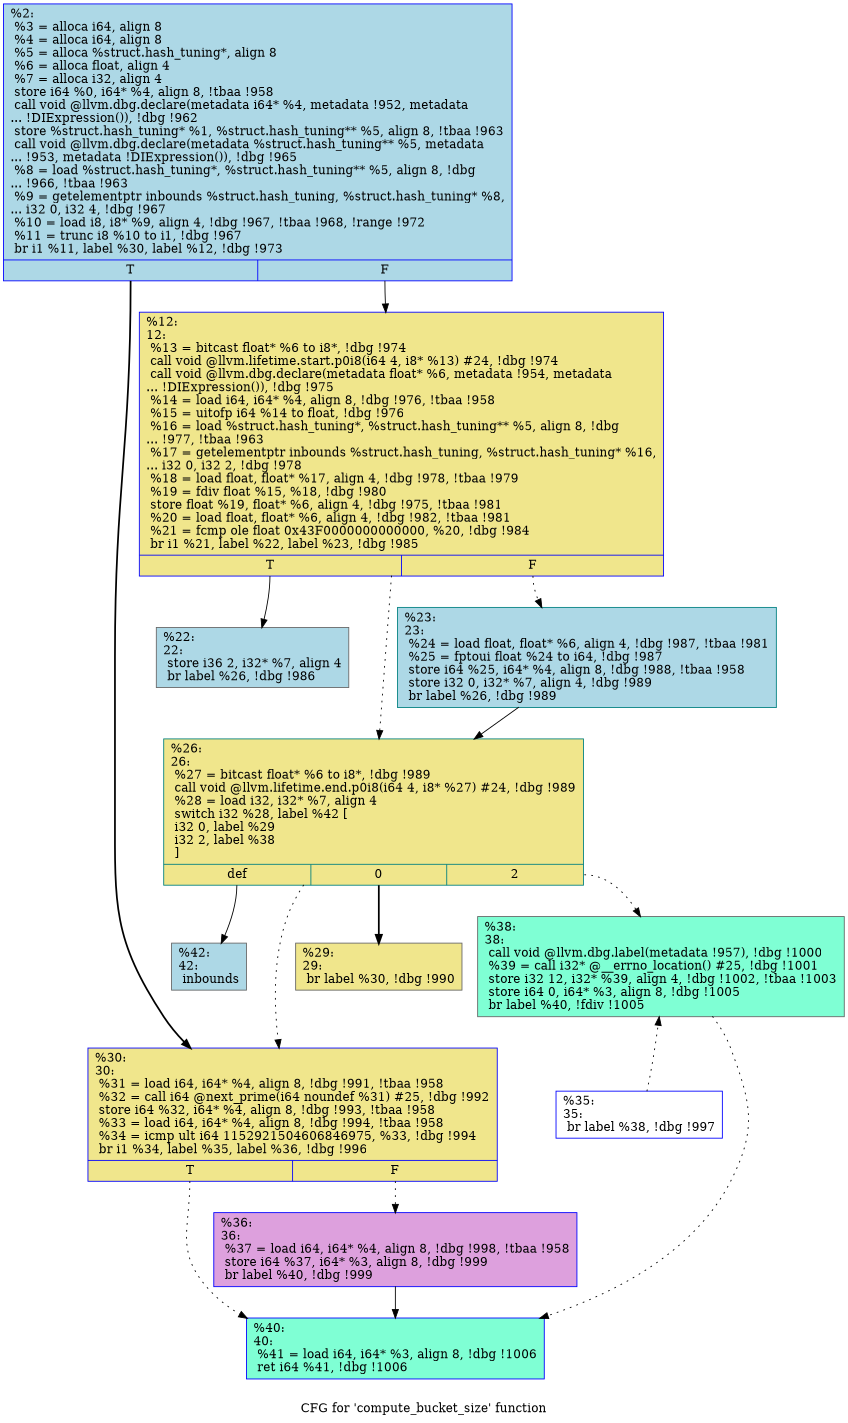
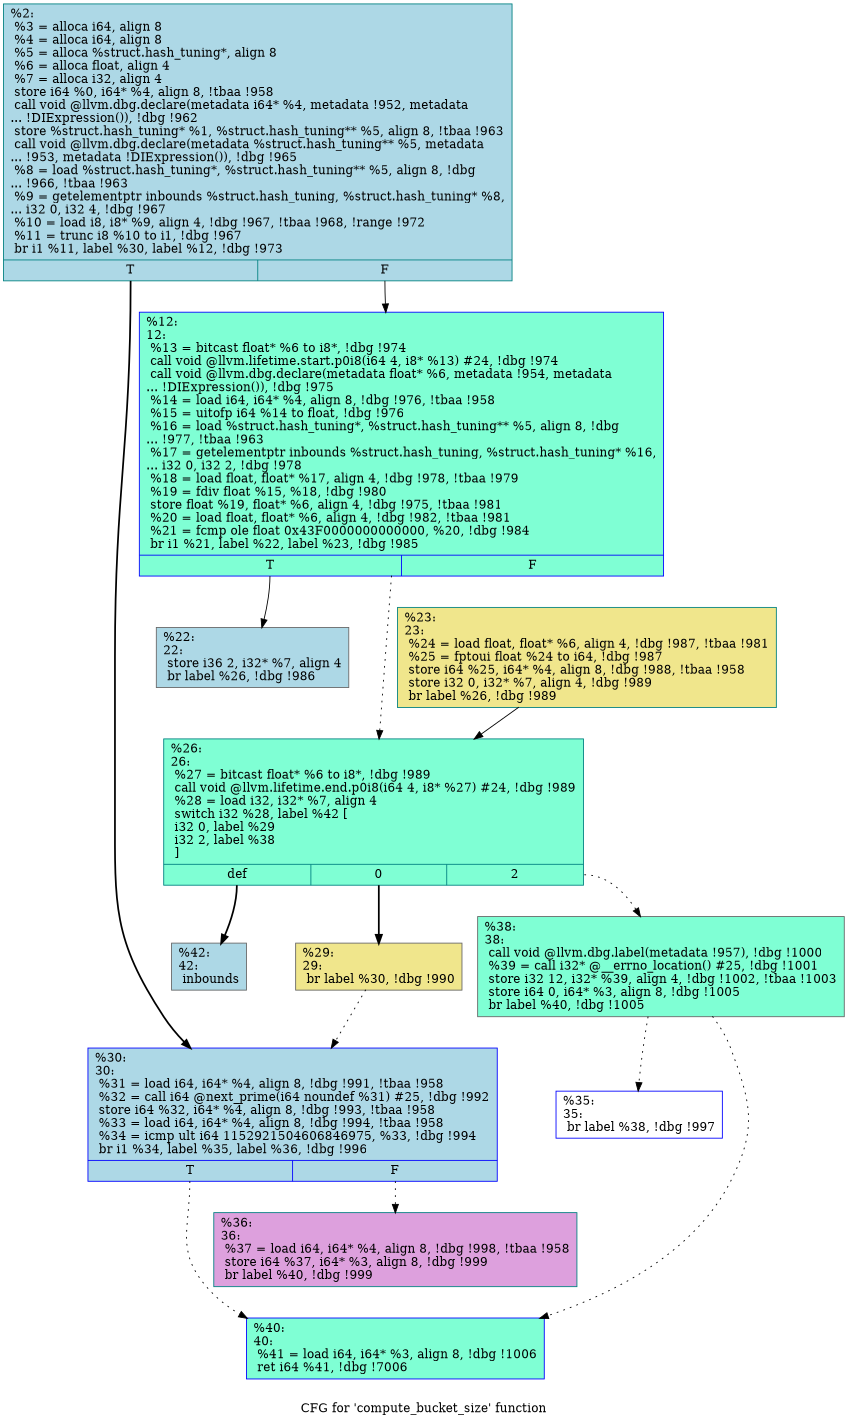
(258, 142) -> (258, 142)
(401, 444) -> (401, 444)
(534, 588) -> none
(587, 657) -> (587, 657)
(374, 812) -> (374, 812)
(233, 911) -> (233, 911)
(277, 960) -> (351, 1015)
(565, 1005) -> (565, 1005)
(653, 1058) -> (643, 1049)
(293, 1115) -> (293, 1115)
(395, 1250) -> (395, 1250)
(395, 1298) -> none
(331, 1368) -> (331, 1368)
